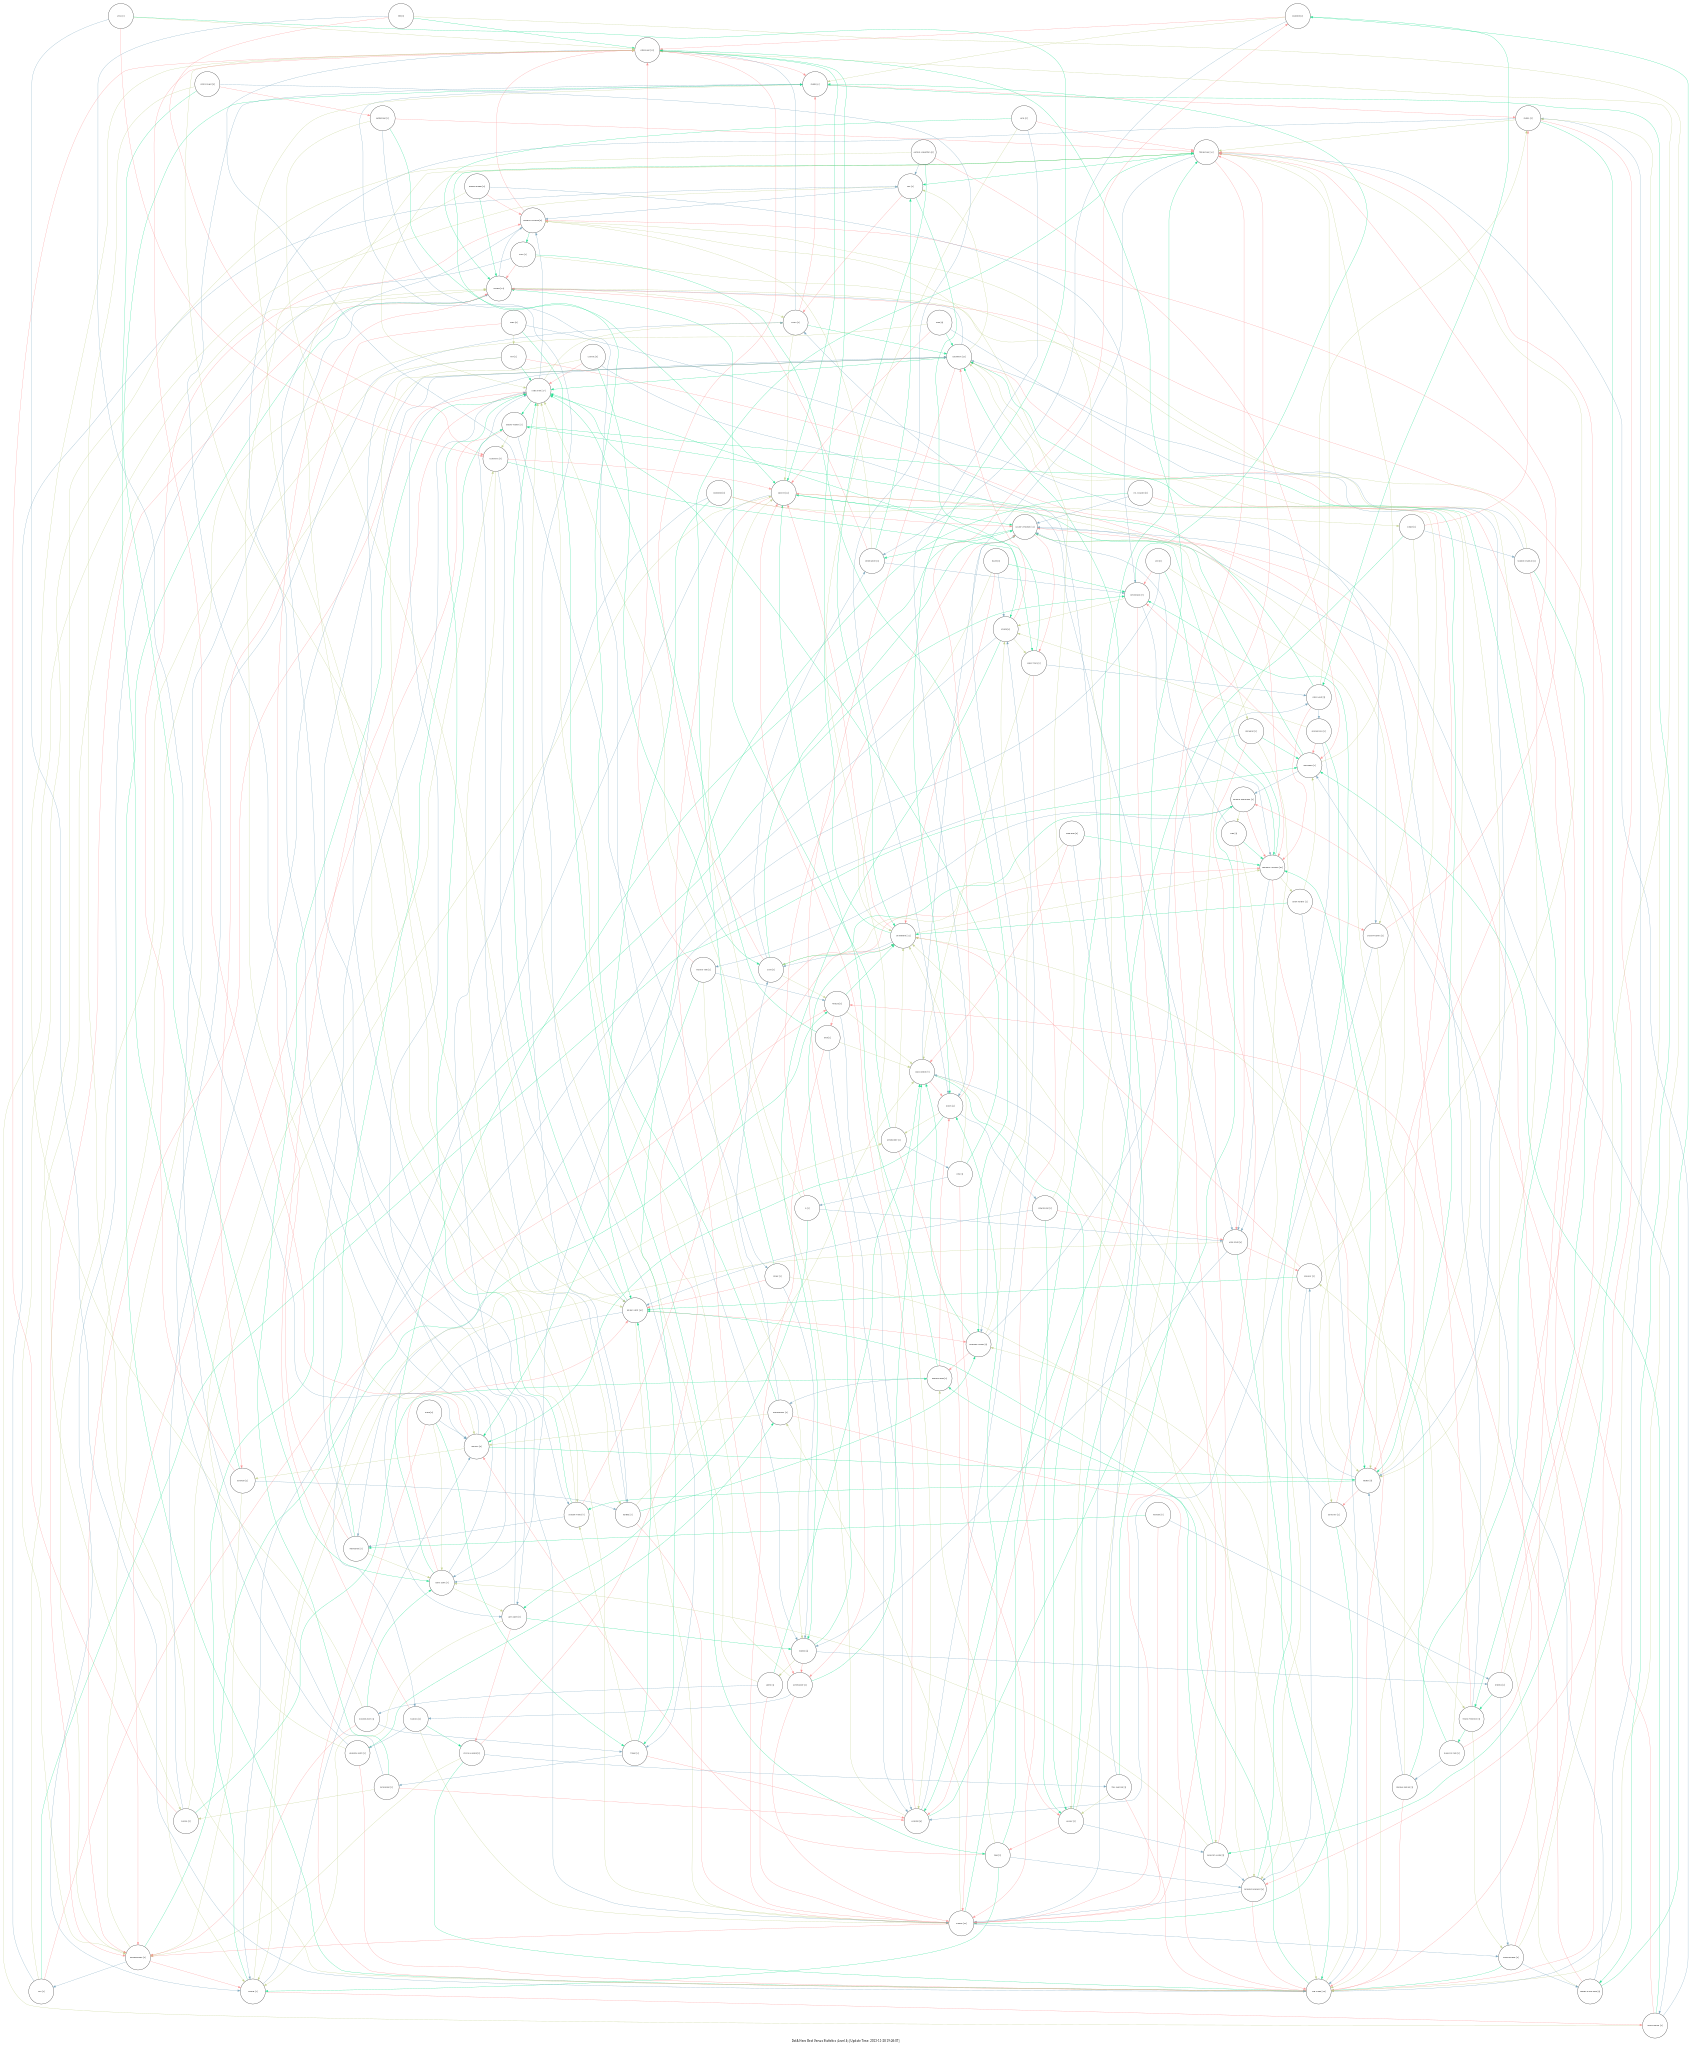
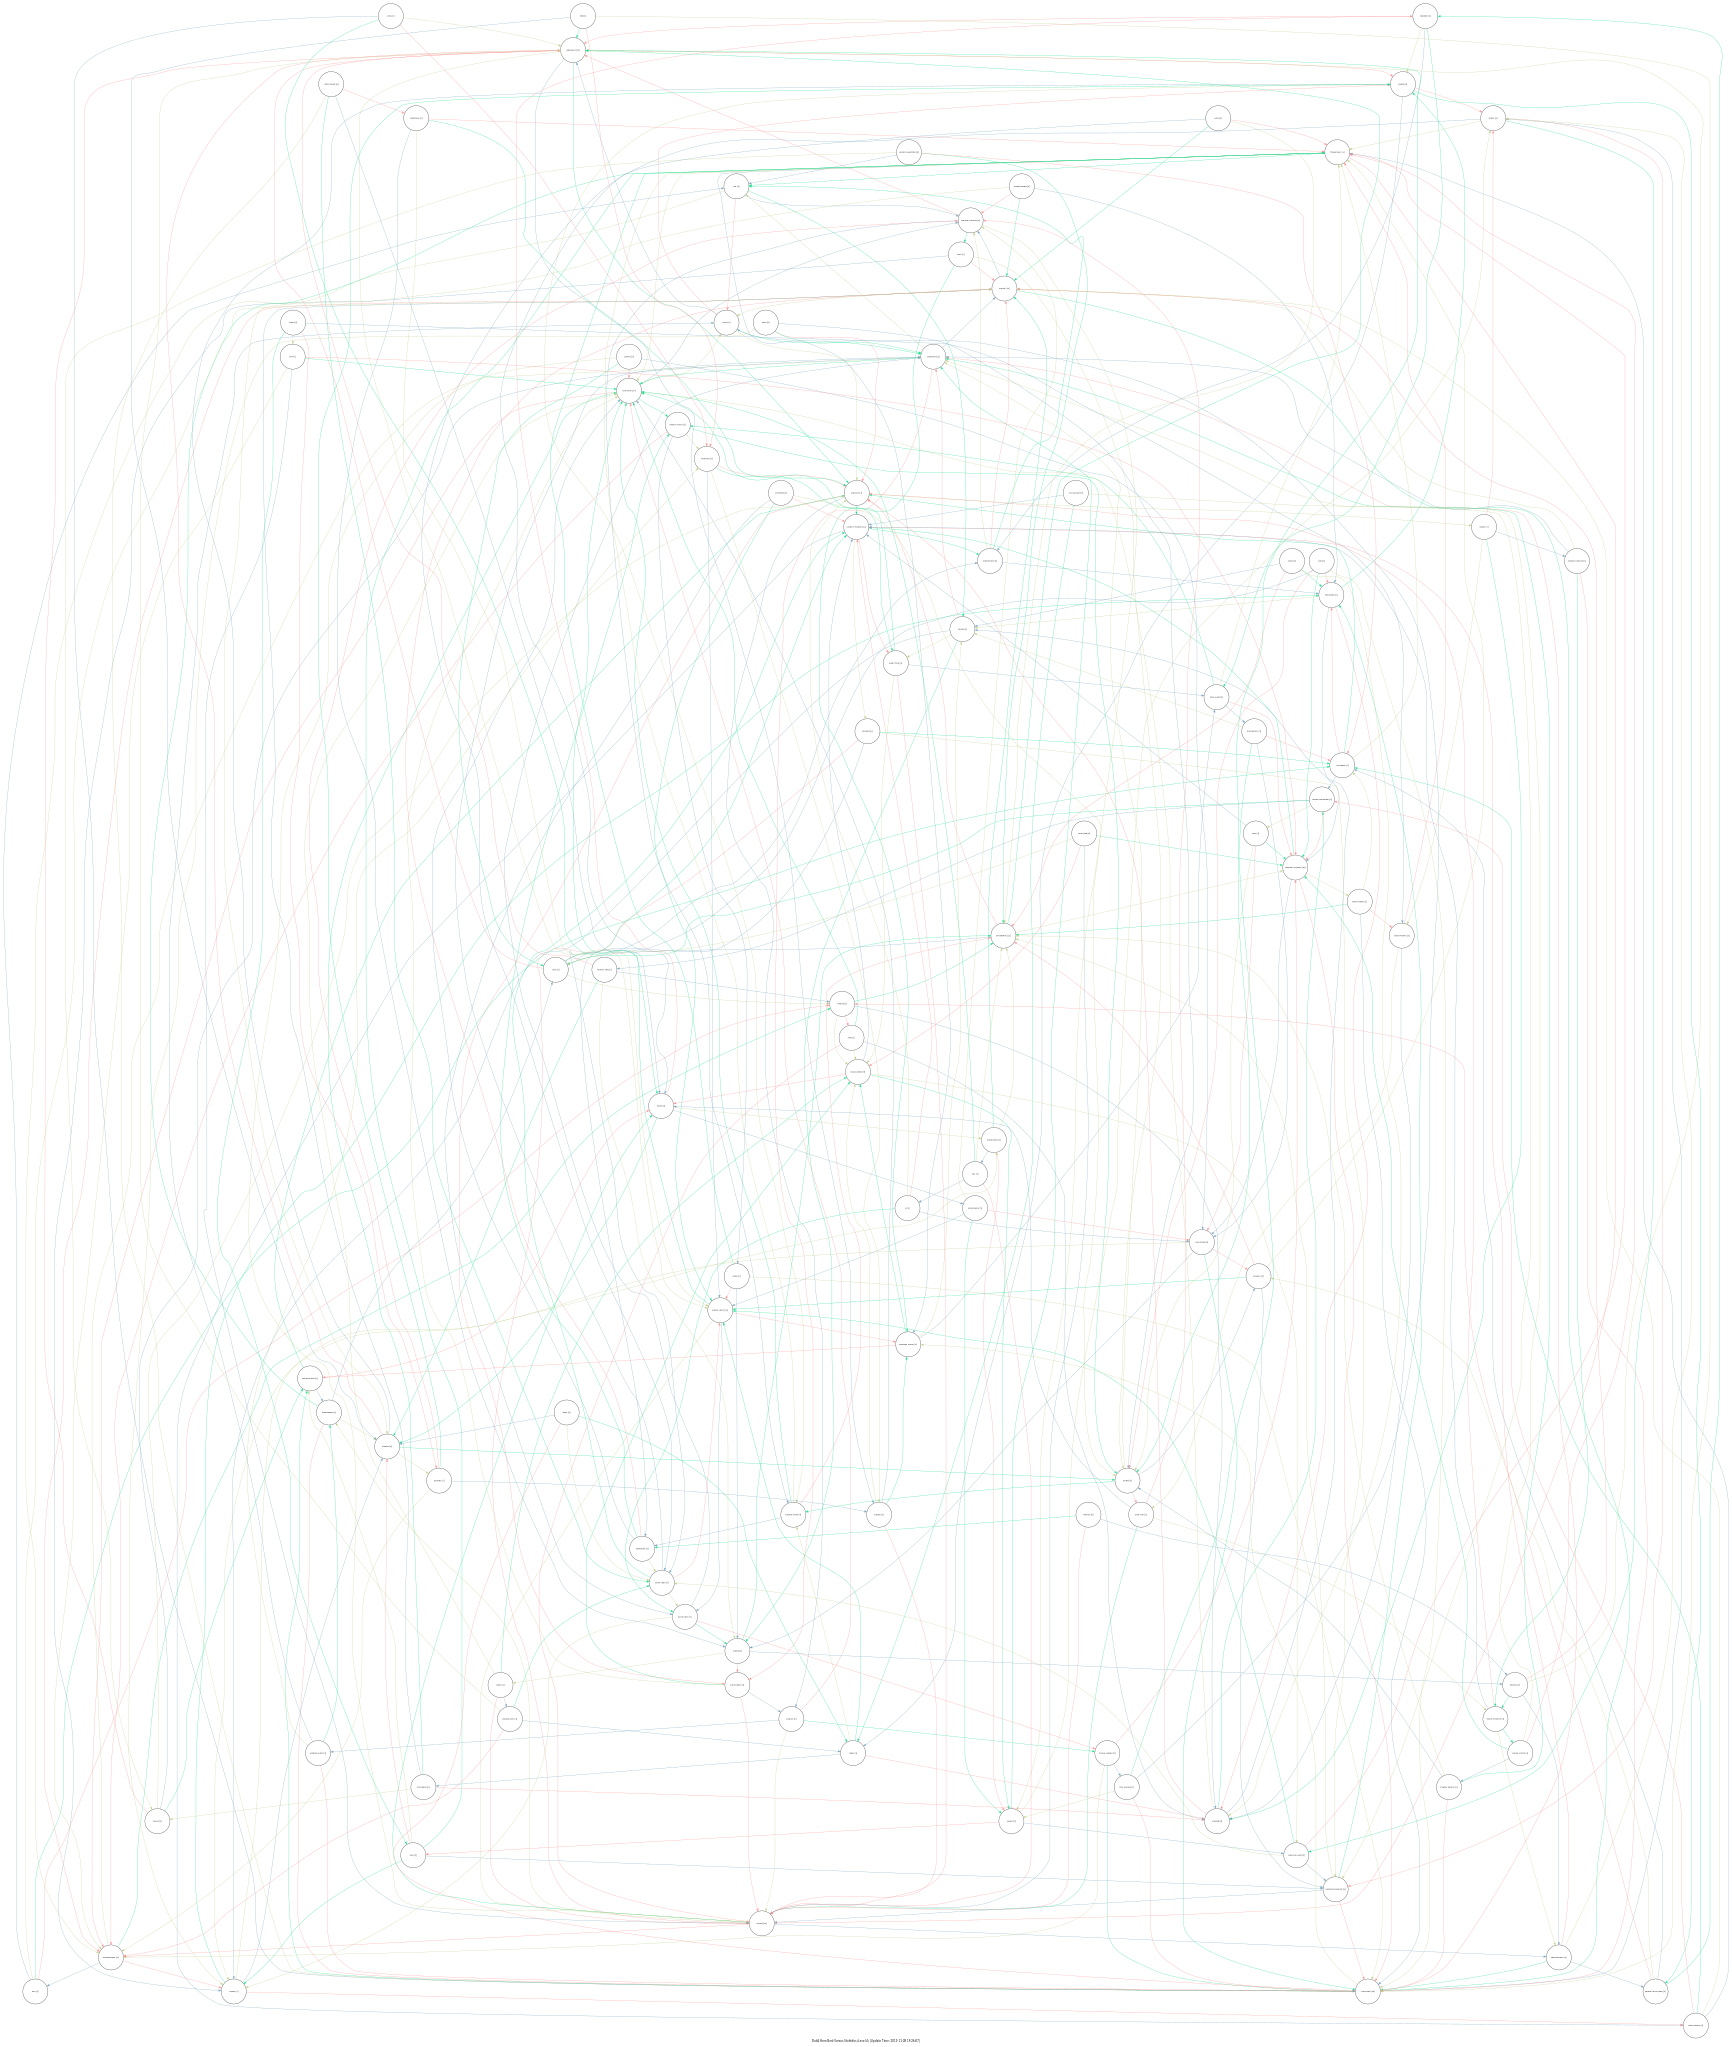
(1448, 852) -> (1217, 1008)
(1174, 1267) -> (1025, 1166)
